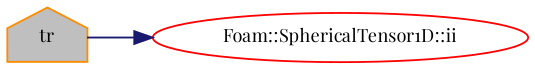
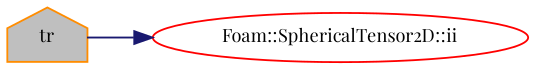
(340, 38) -> (340, 38)
